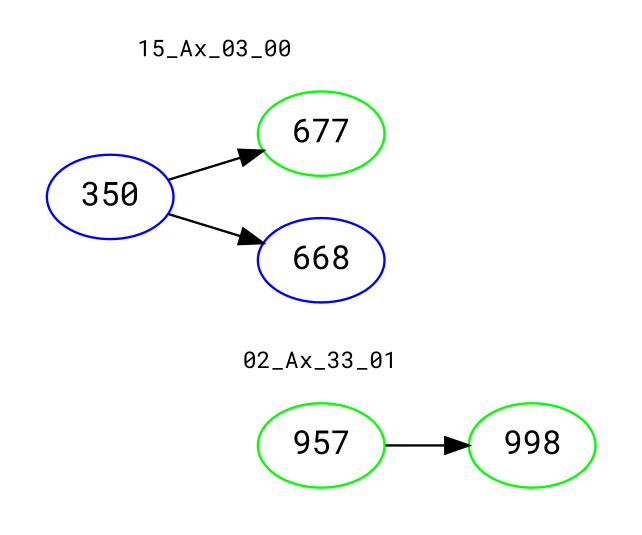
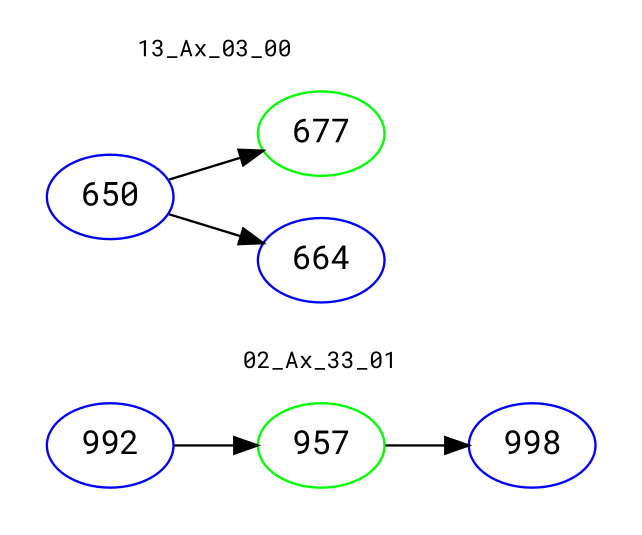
(216, 50) -> (216, 50)
(110, 197) -> (110, 197)
(321, 260) -> (321, 260)
none -> (110, 445)
(532, 445) -> (532, 445)
